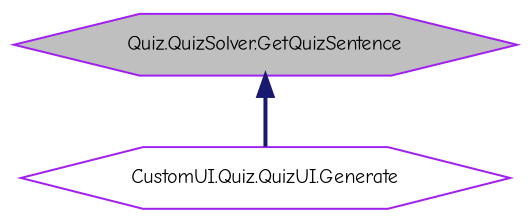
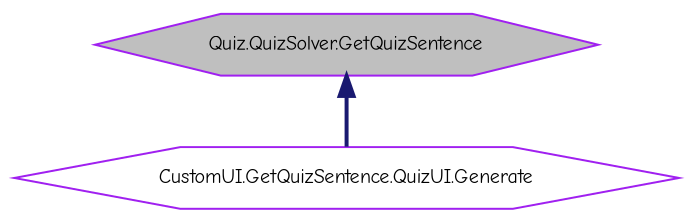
(265, 178) -> (347, 178)
